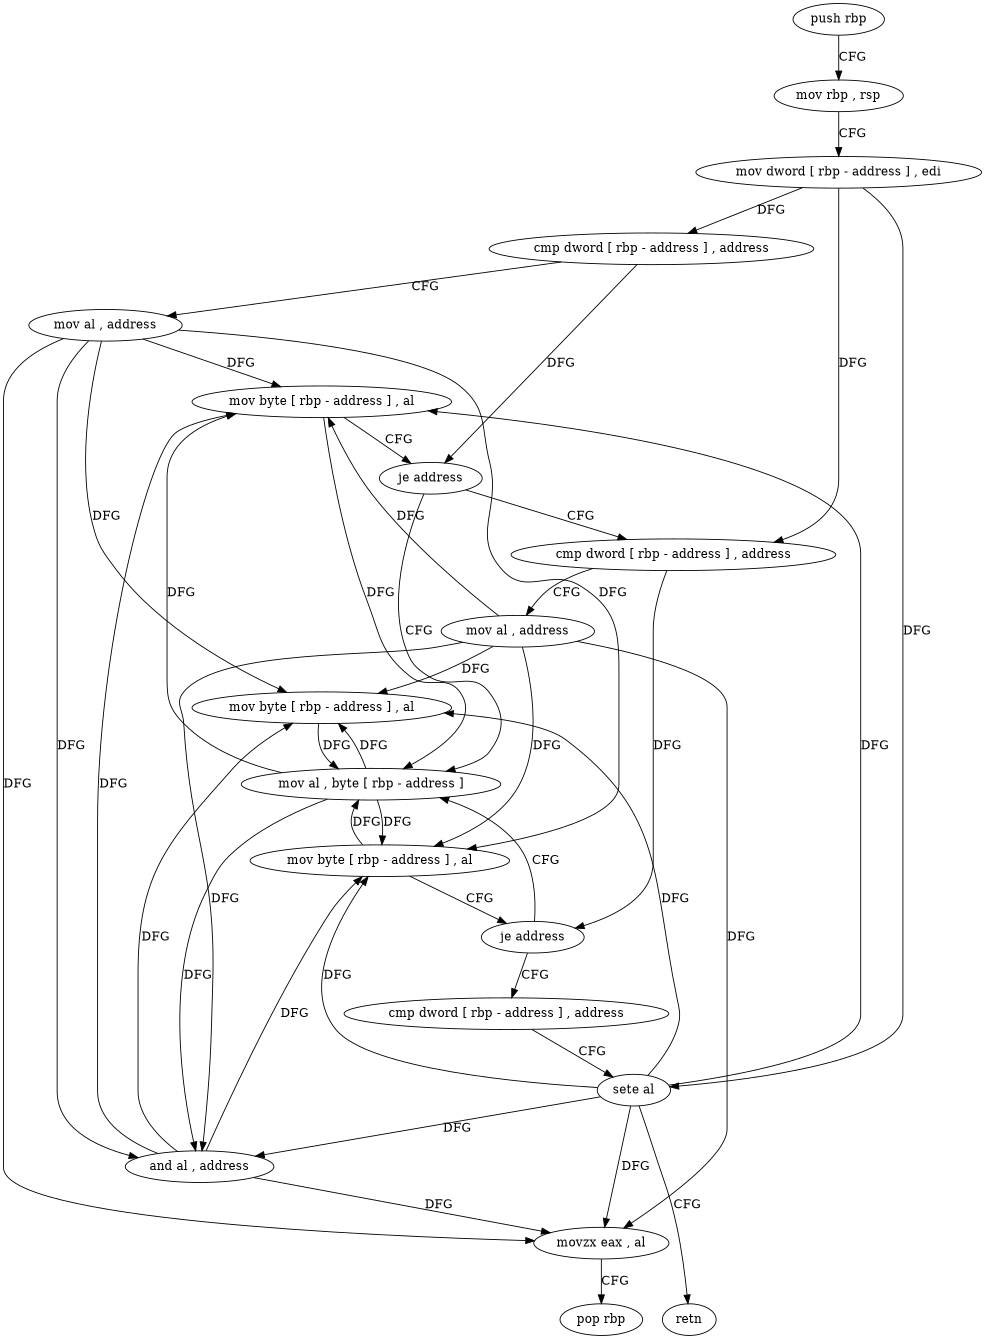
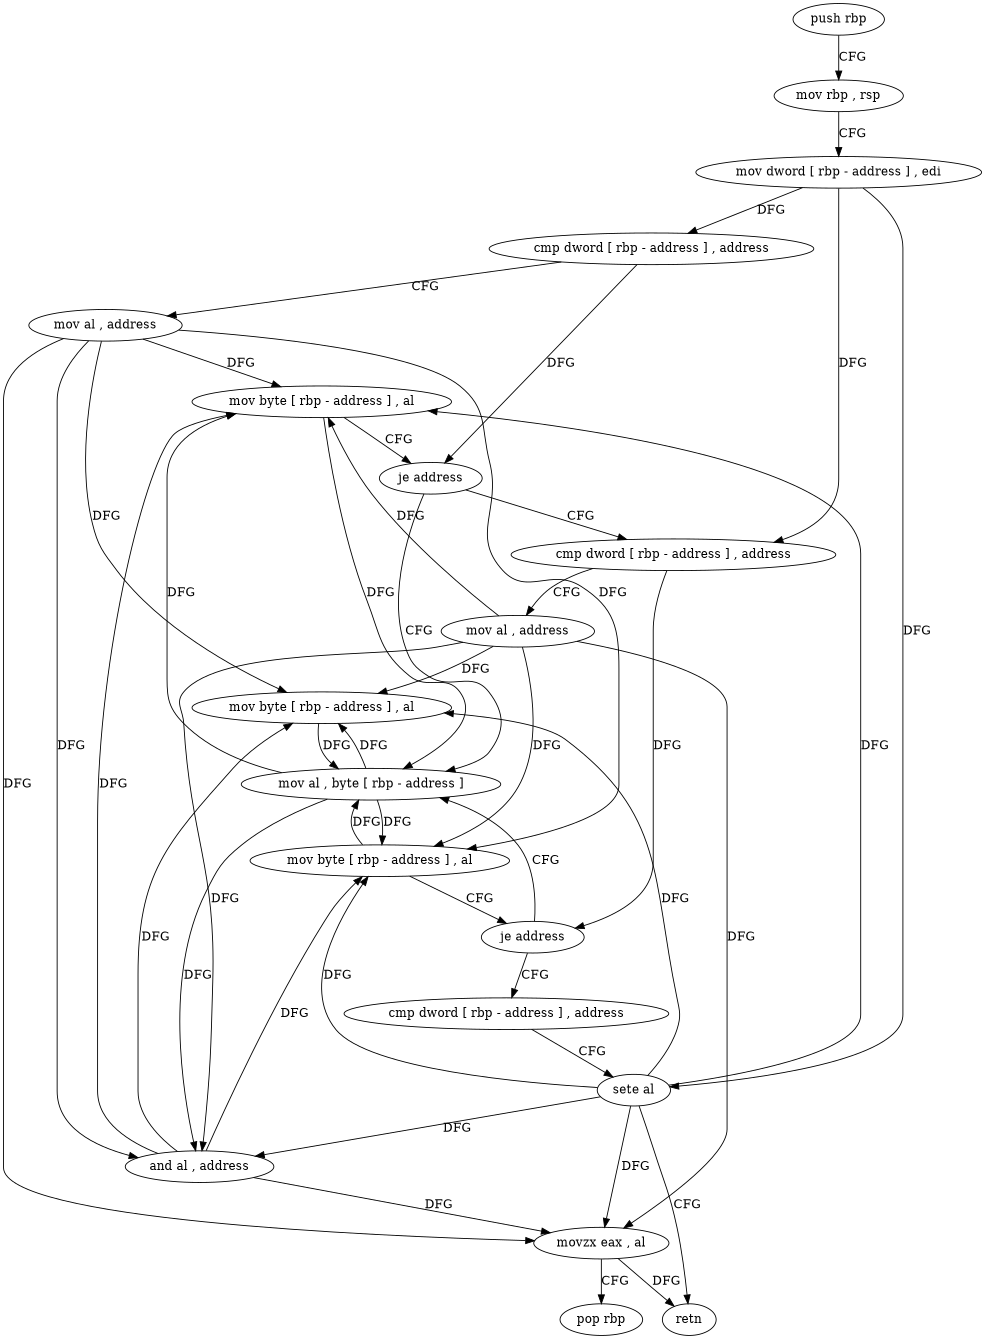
none -> (643, 1280)
